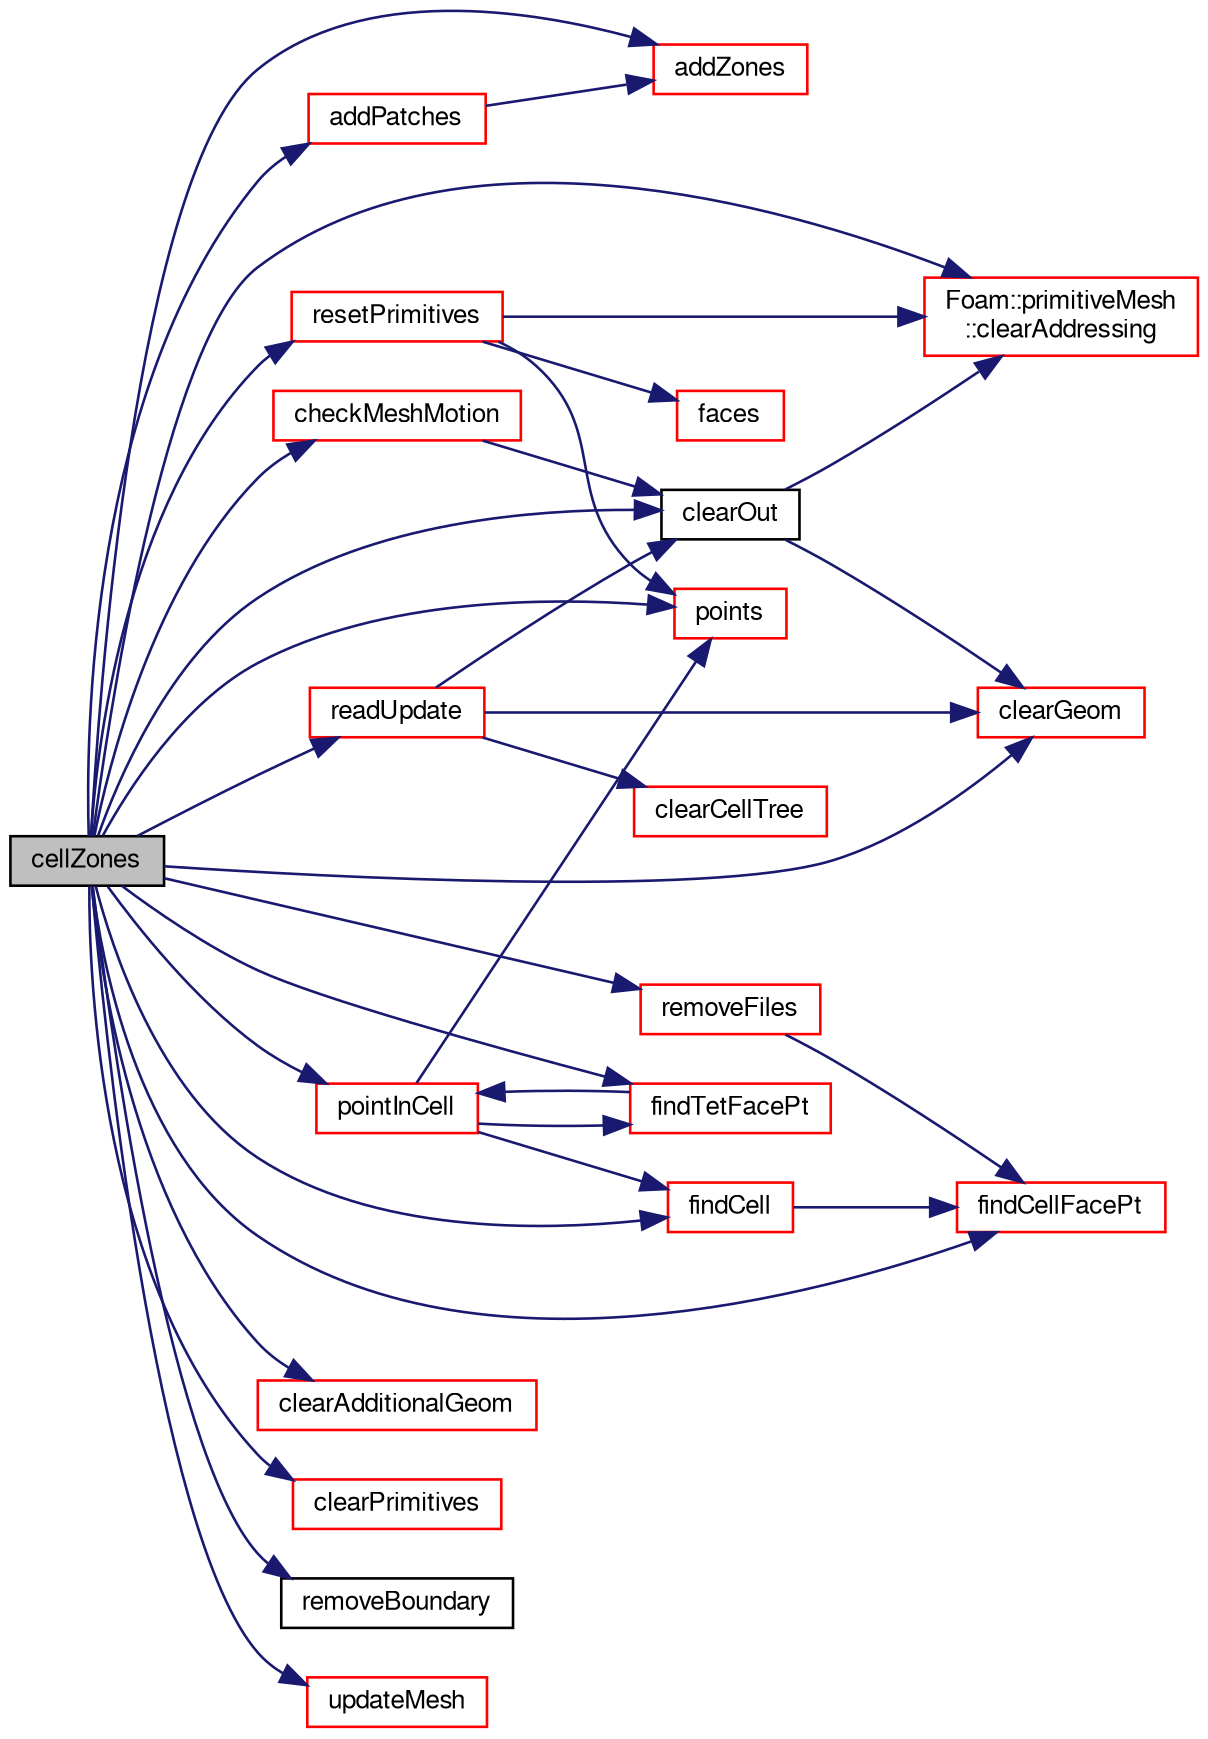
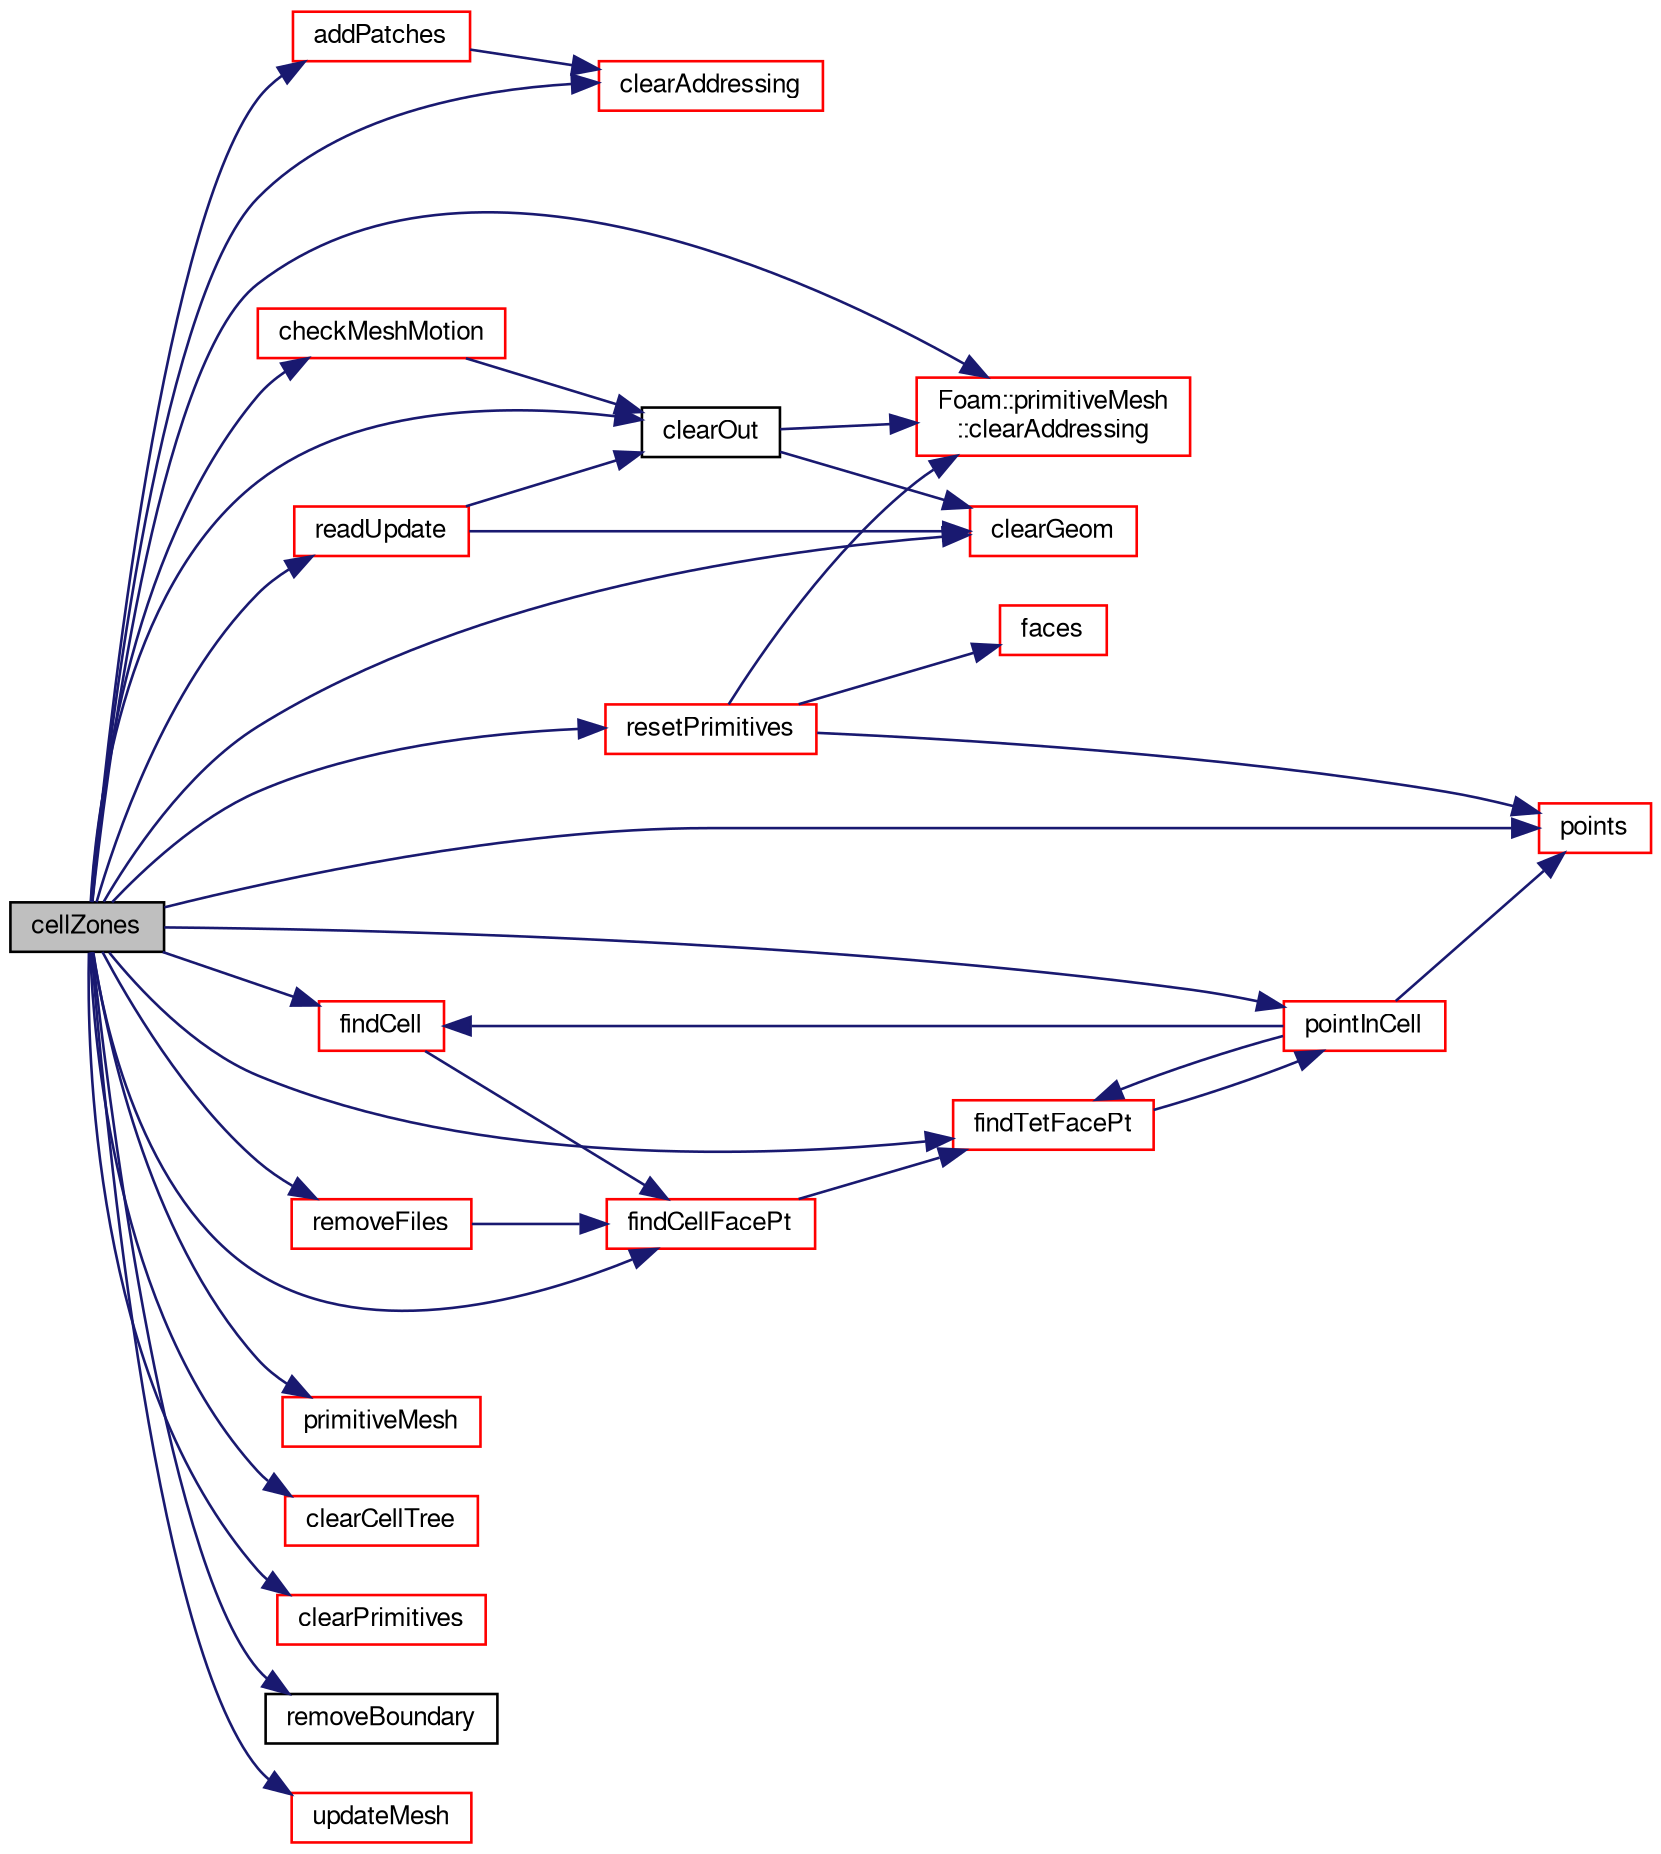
(730, 69) -> (711, 86)
(551, 758) -> (158, 1300)
none -> (869, 1178)
(397, 1405) -> (382, 1422)
